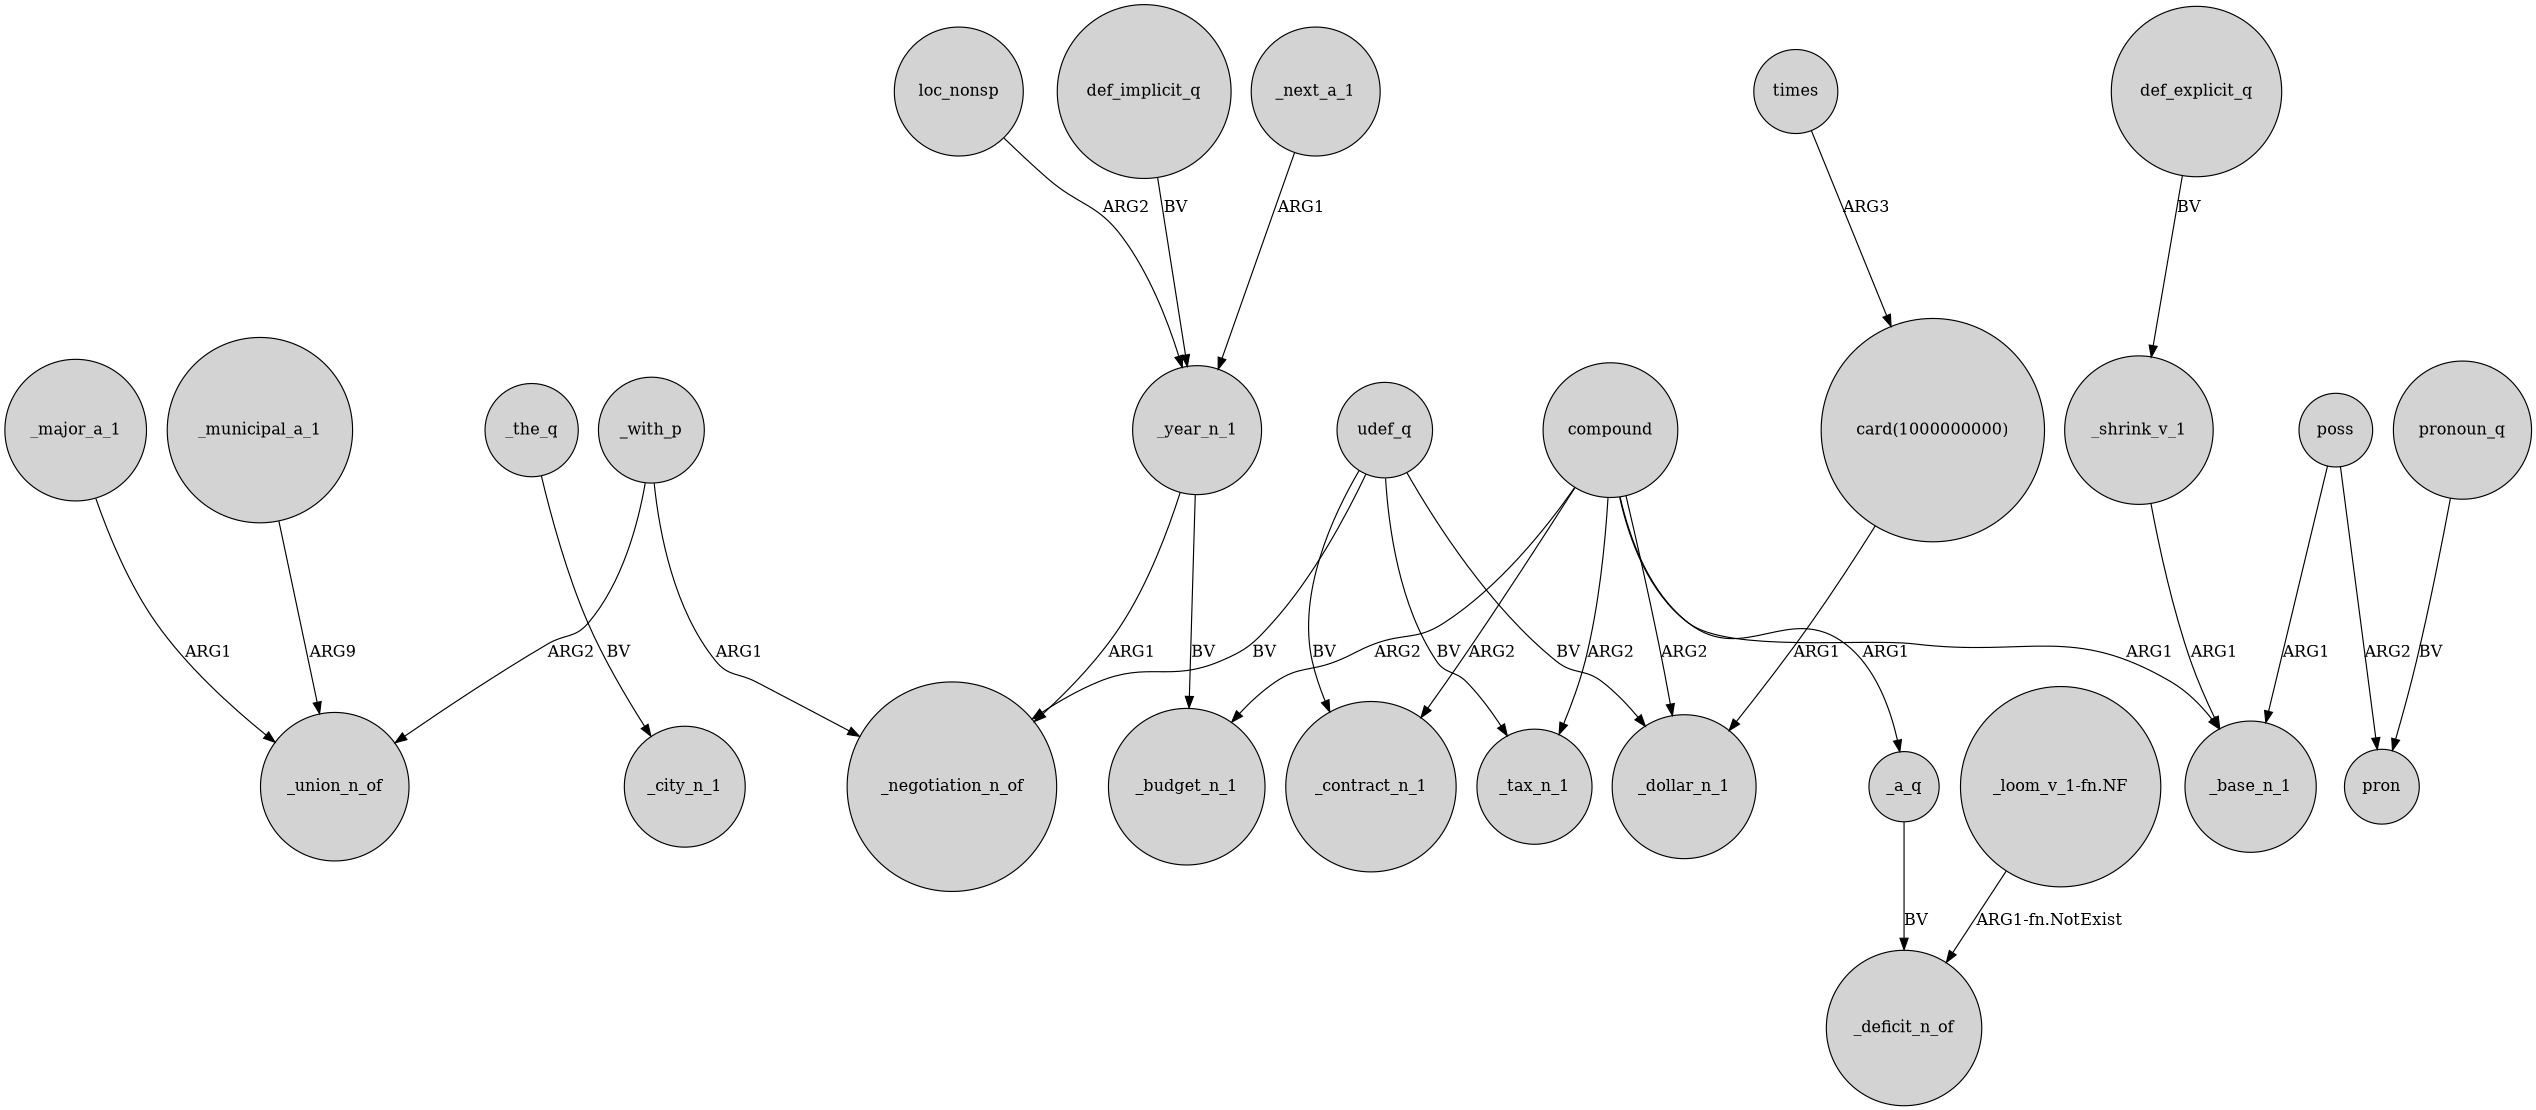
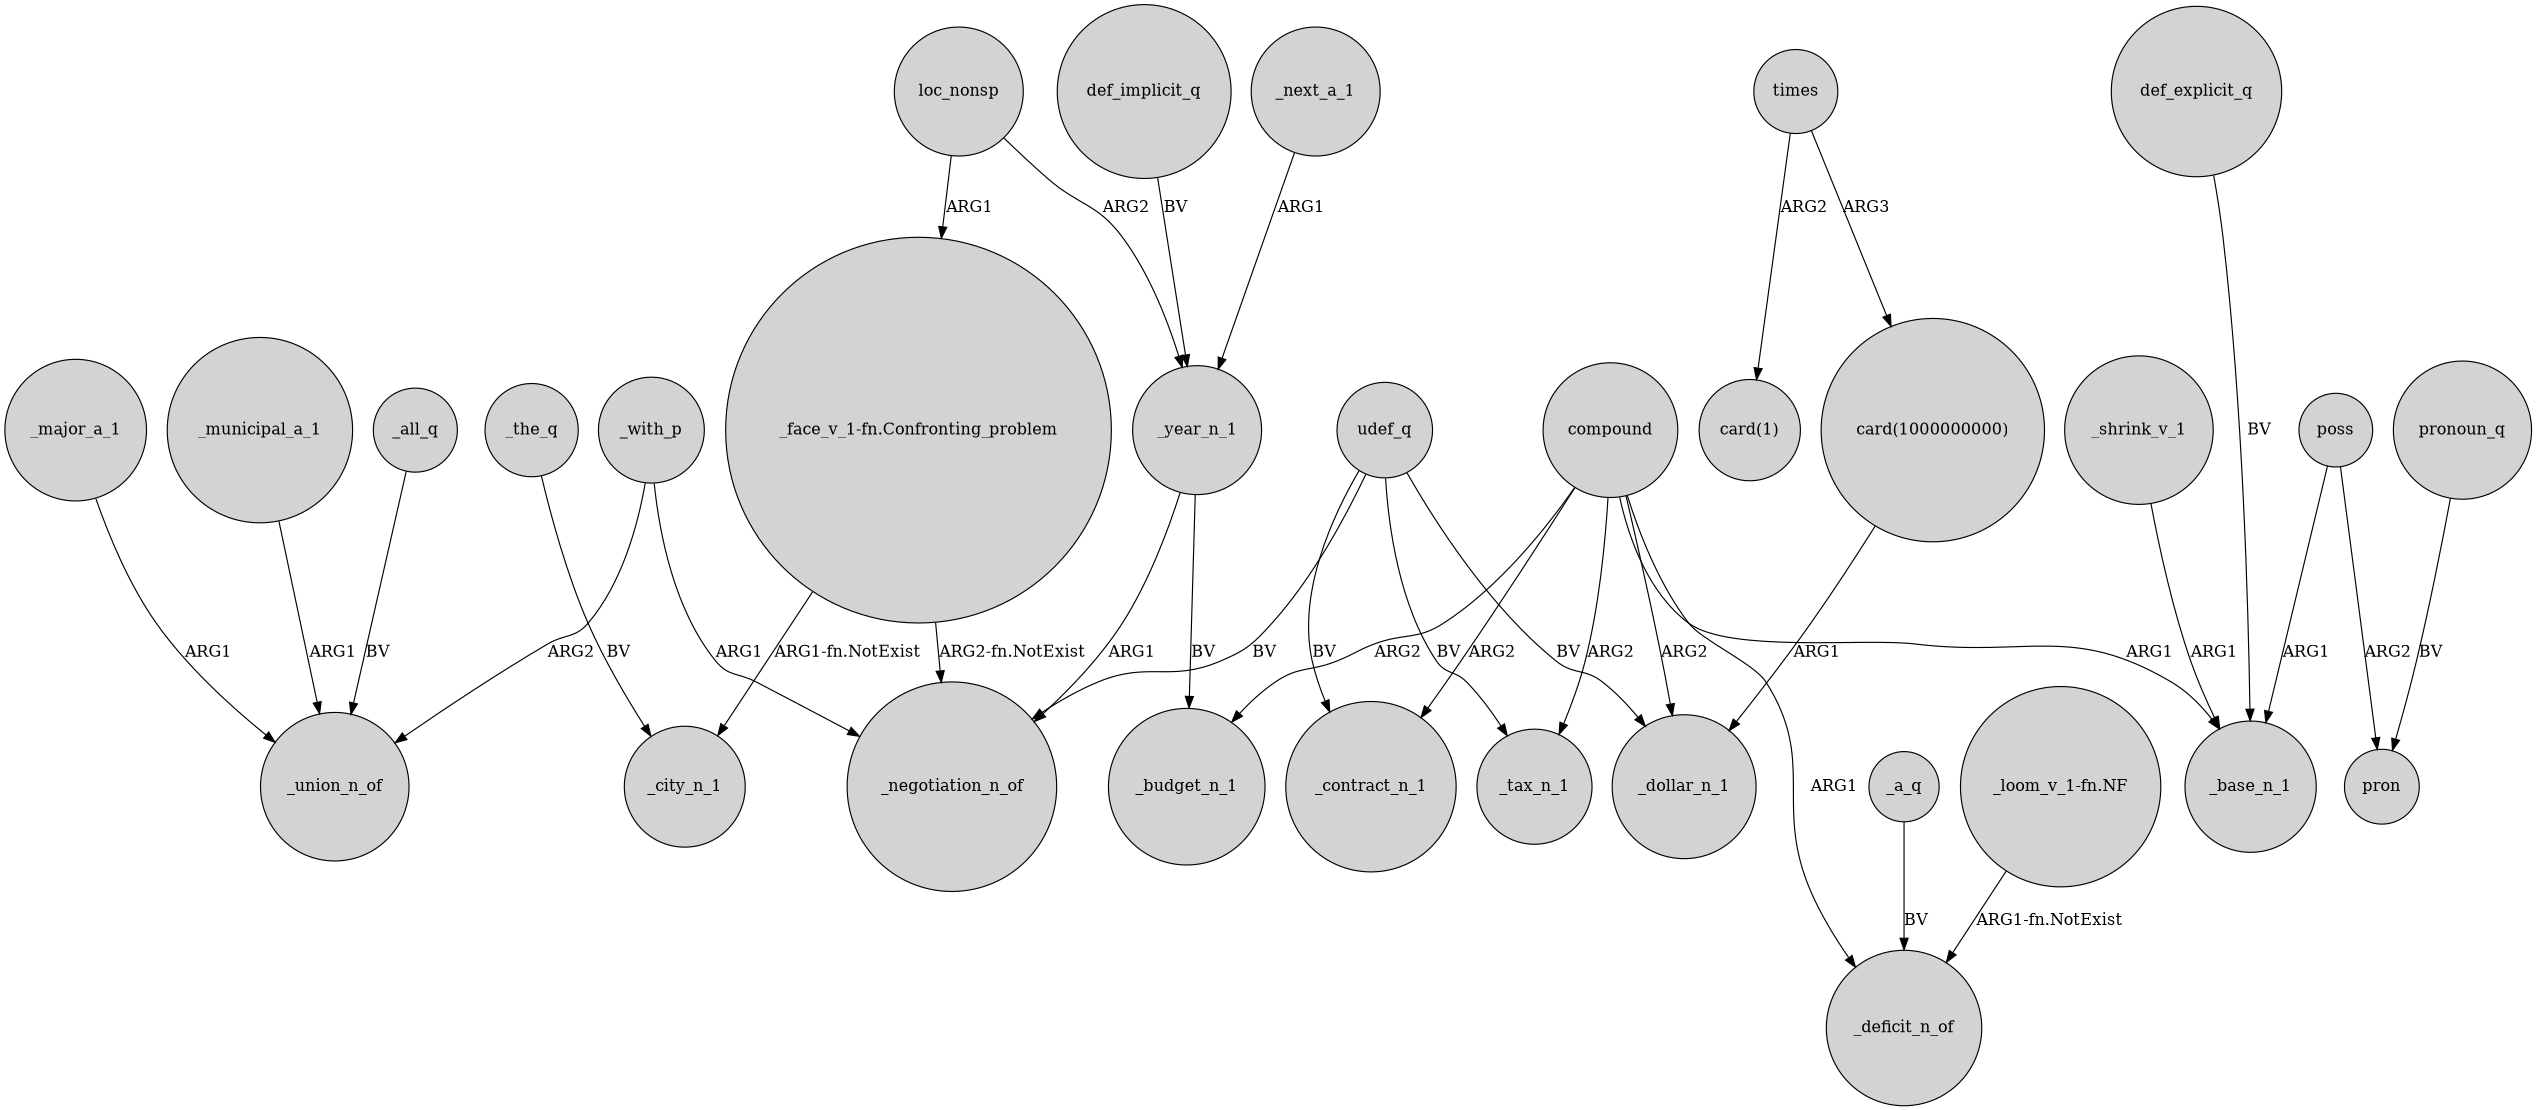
(2168, 261) -> (2240, 442)
none -> (415, 430)
none -> (919, 430)
none -> (1750, 430)
(1771, 633) -> (1778, 706)
(333, 653) -> (333, 653)
